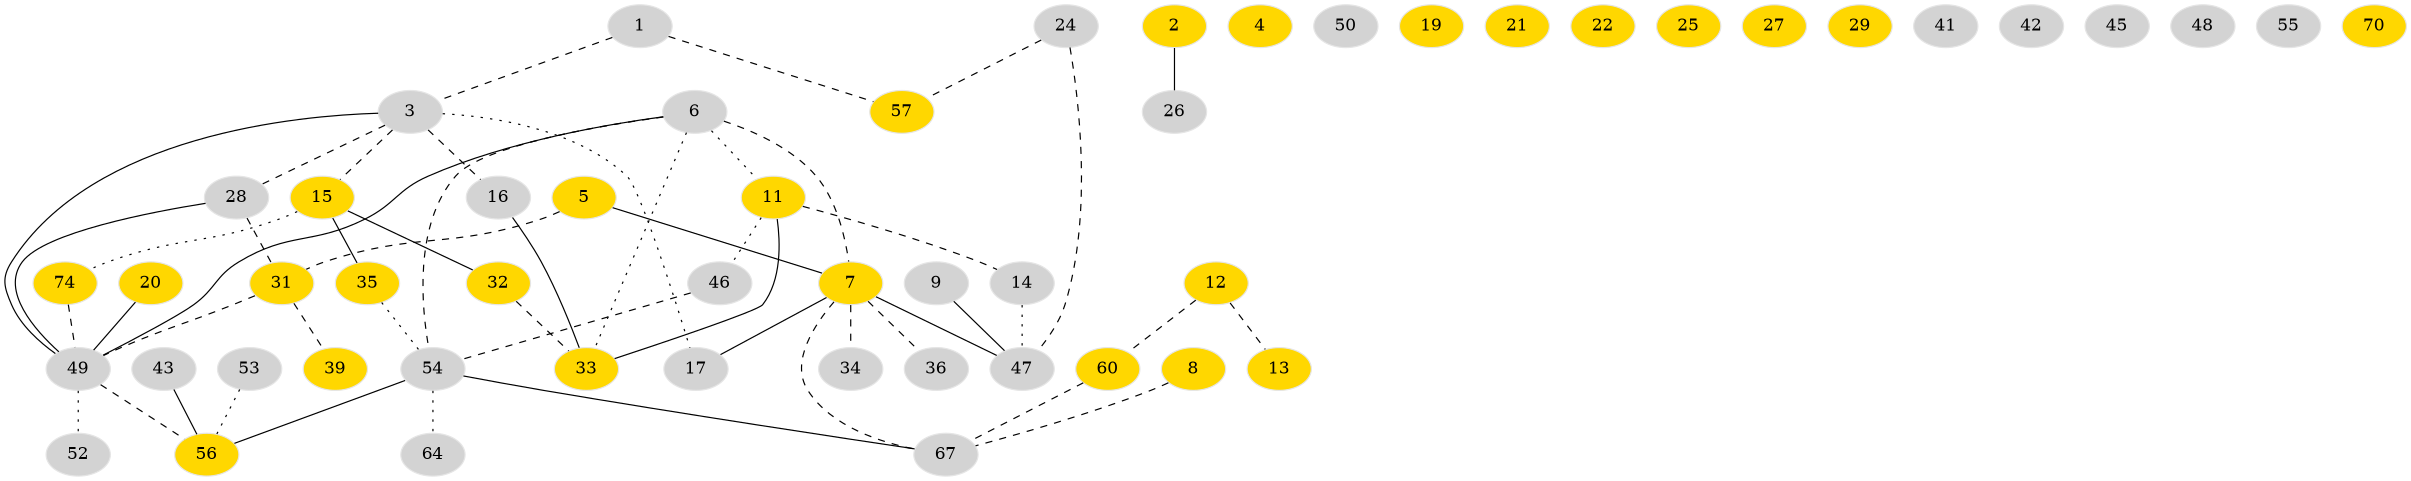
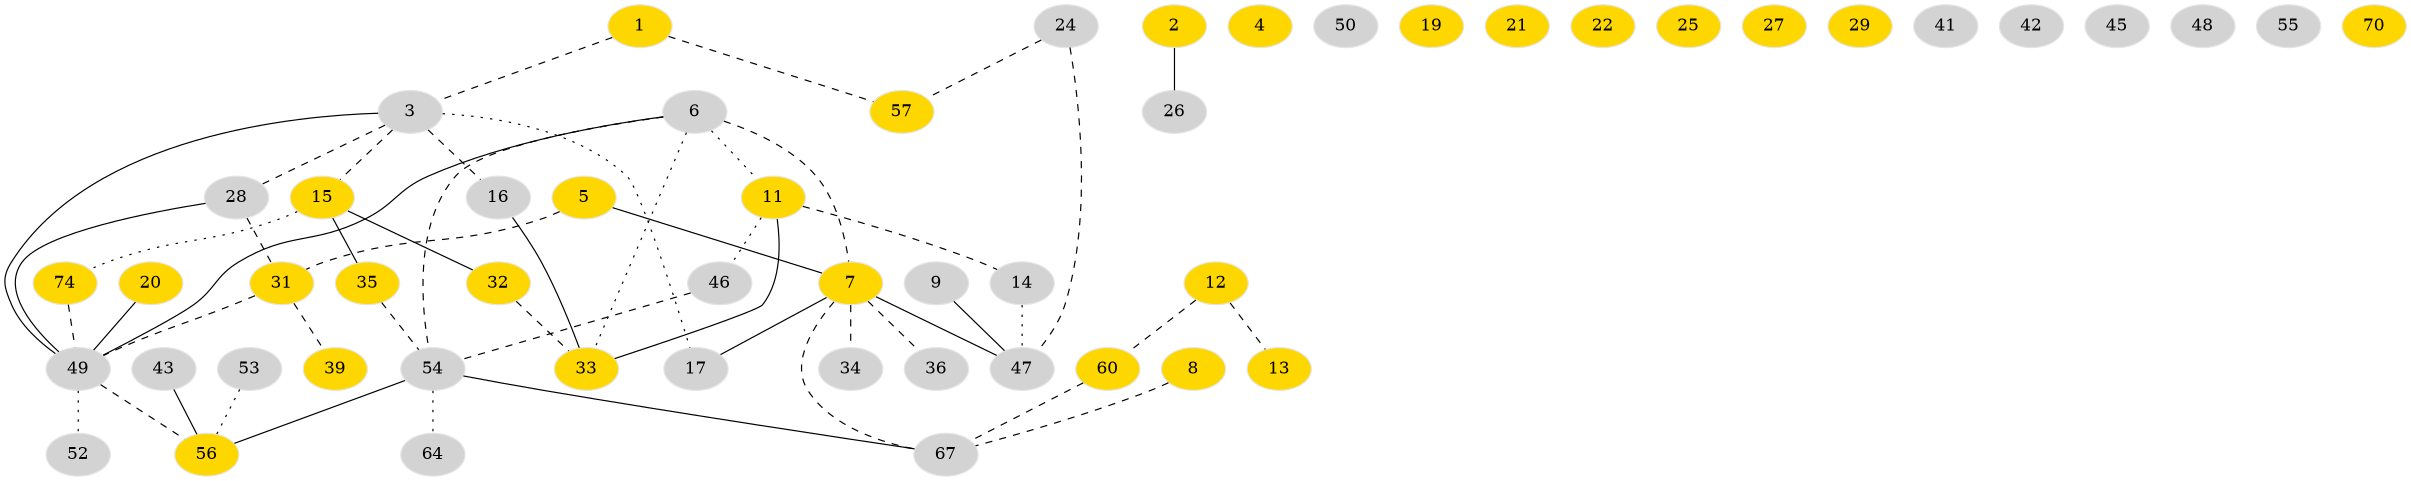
(640, 26) -> (640, 26)
(400, 326) -> (400, 326)
